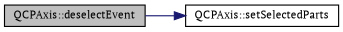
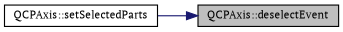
(160, 16) -> (172, 16)
